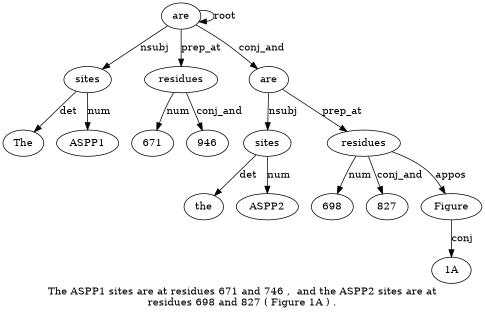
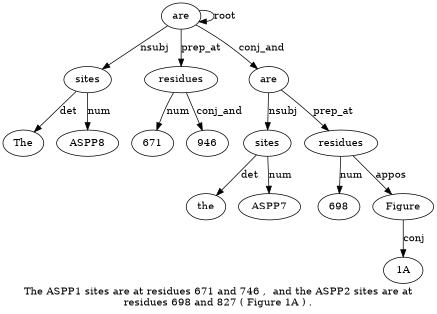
(88, 143) -> (88, 143)
(267, 207) -> (270, 207)
(387, 207) -> none
